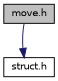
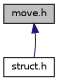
(23, 36) -> (35, 45)
